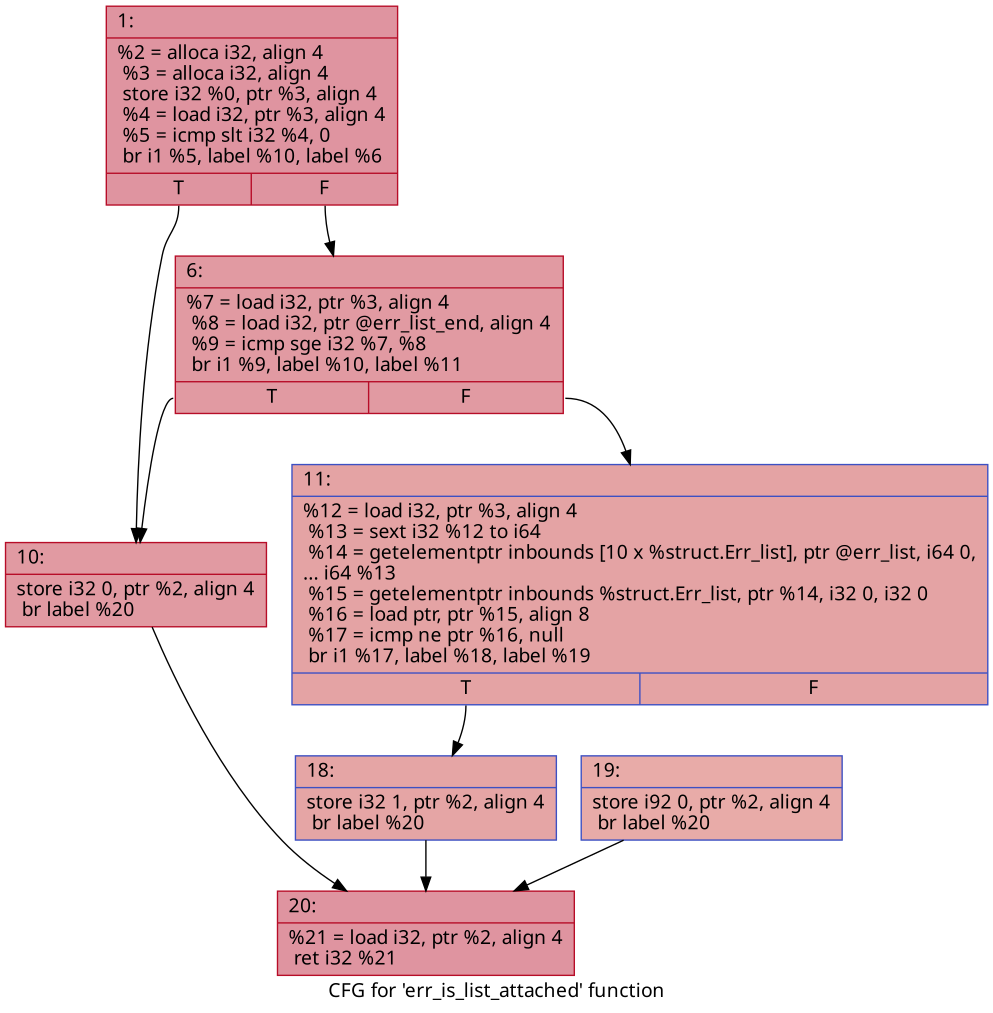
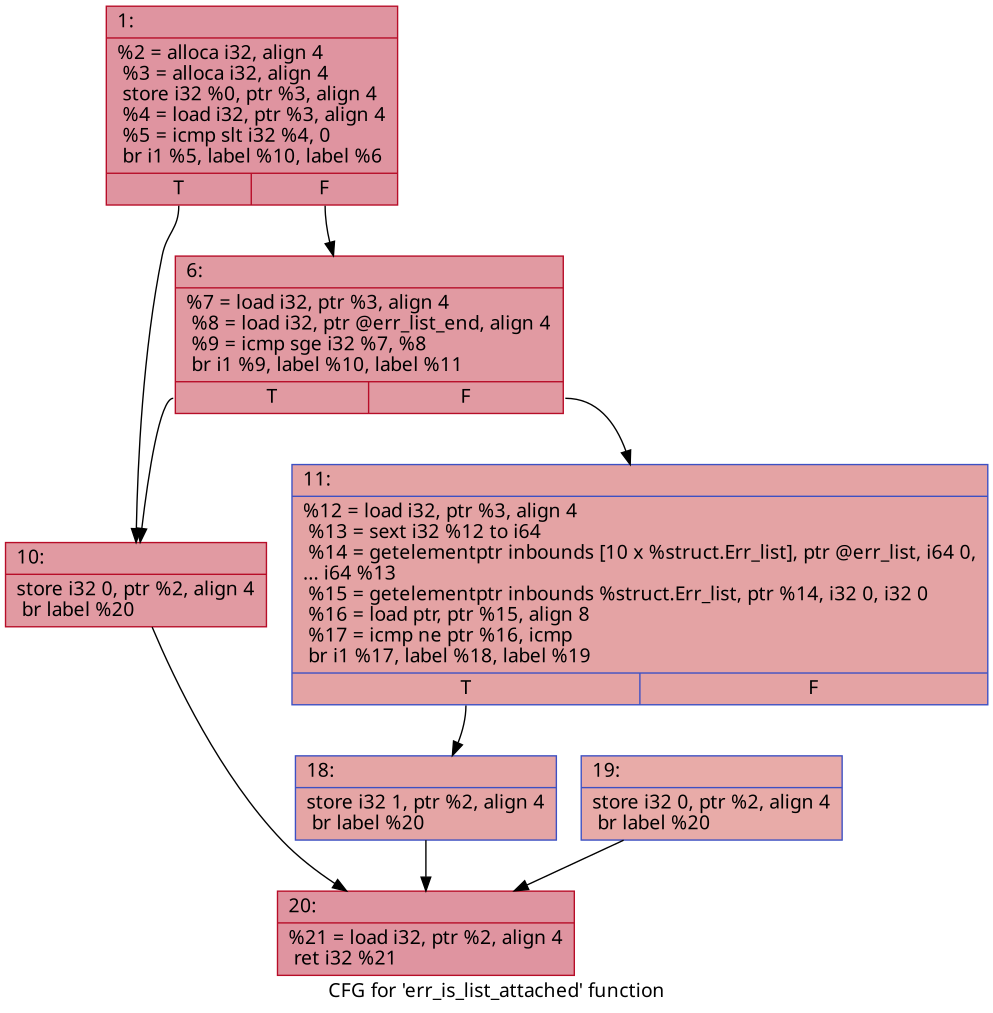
(434, 636) -> (438, 636)
(712, 803) -> (712, 803)
